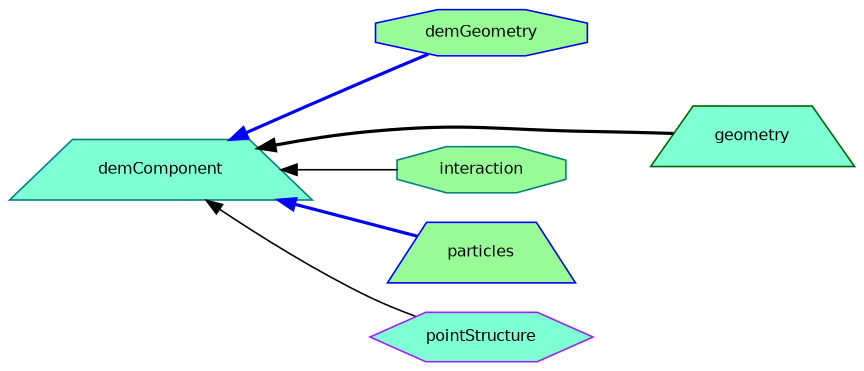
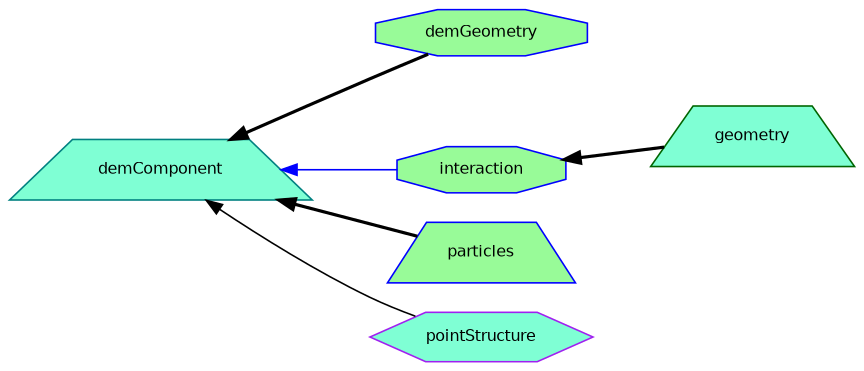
(337, 93) -> (337, 93)
(474, 127) -> (622, 152)
(347, 170) -> (347, 170)
(481, 170) -> (481, 170)
(356, 220) -> (356, 220)
